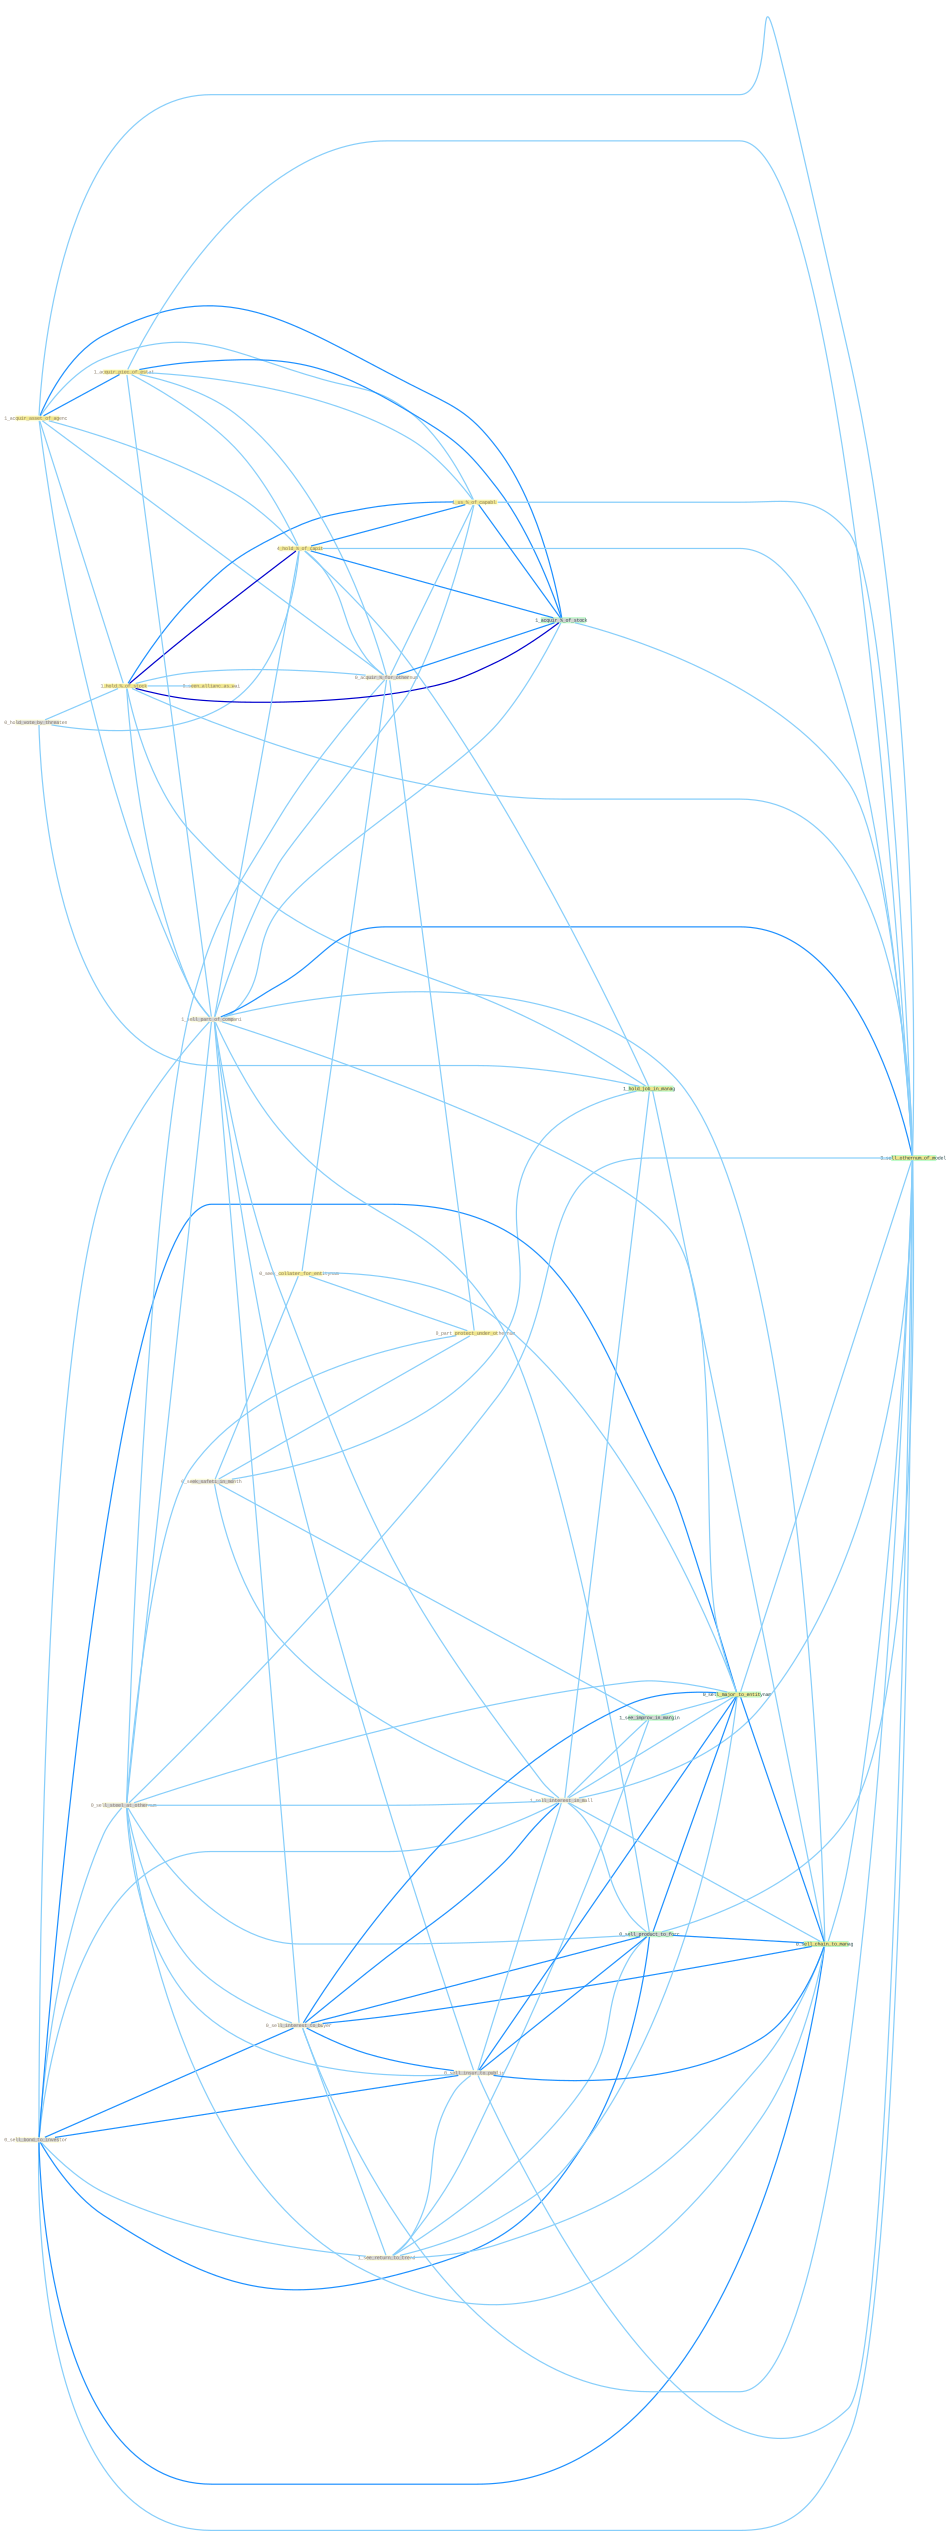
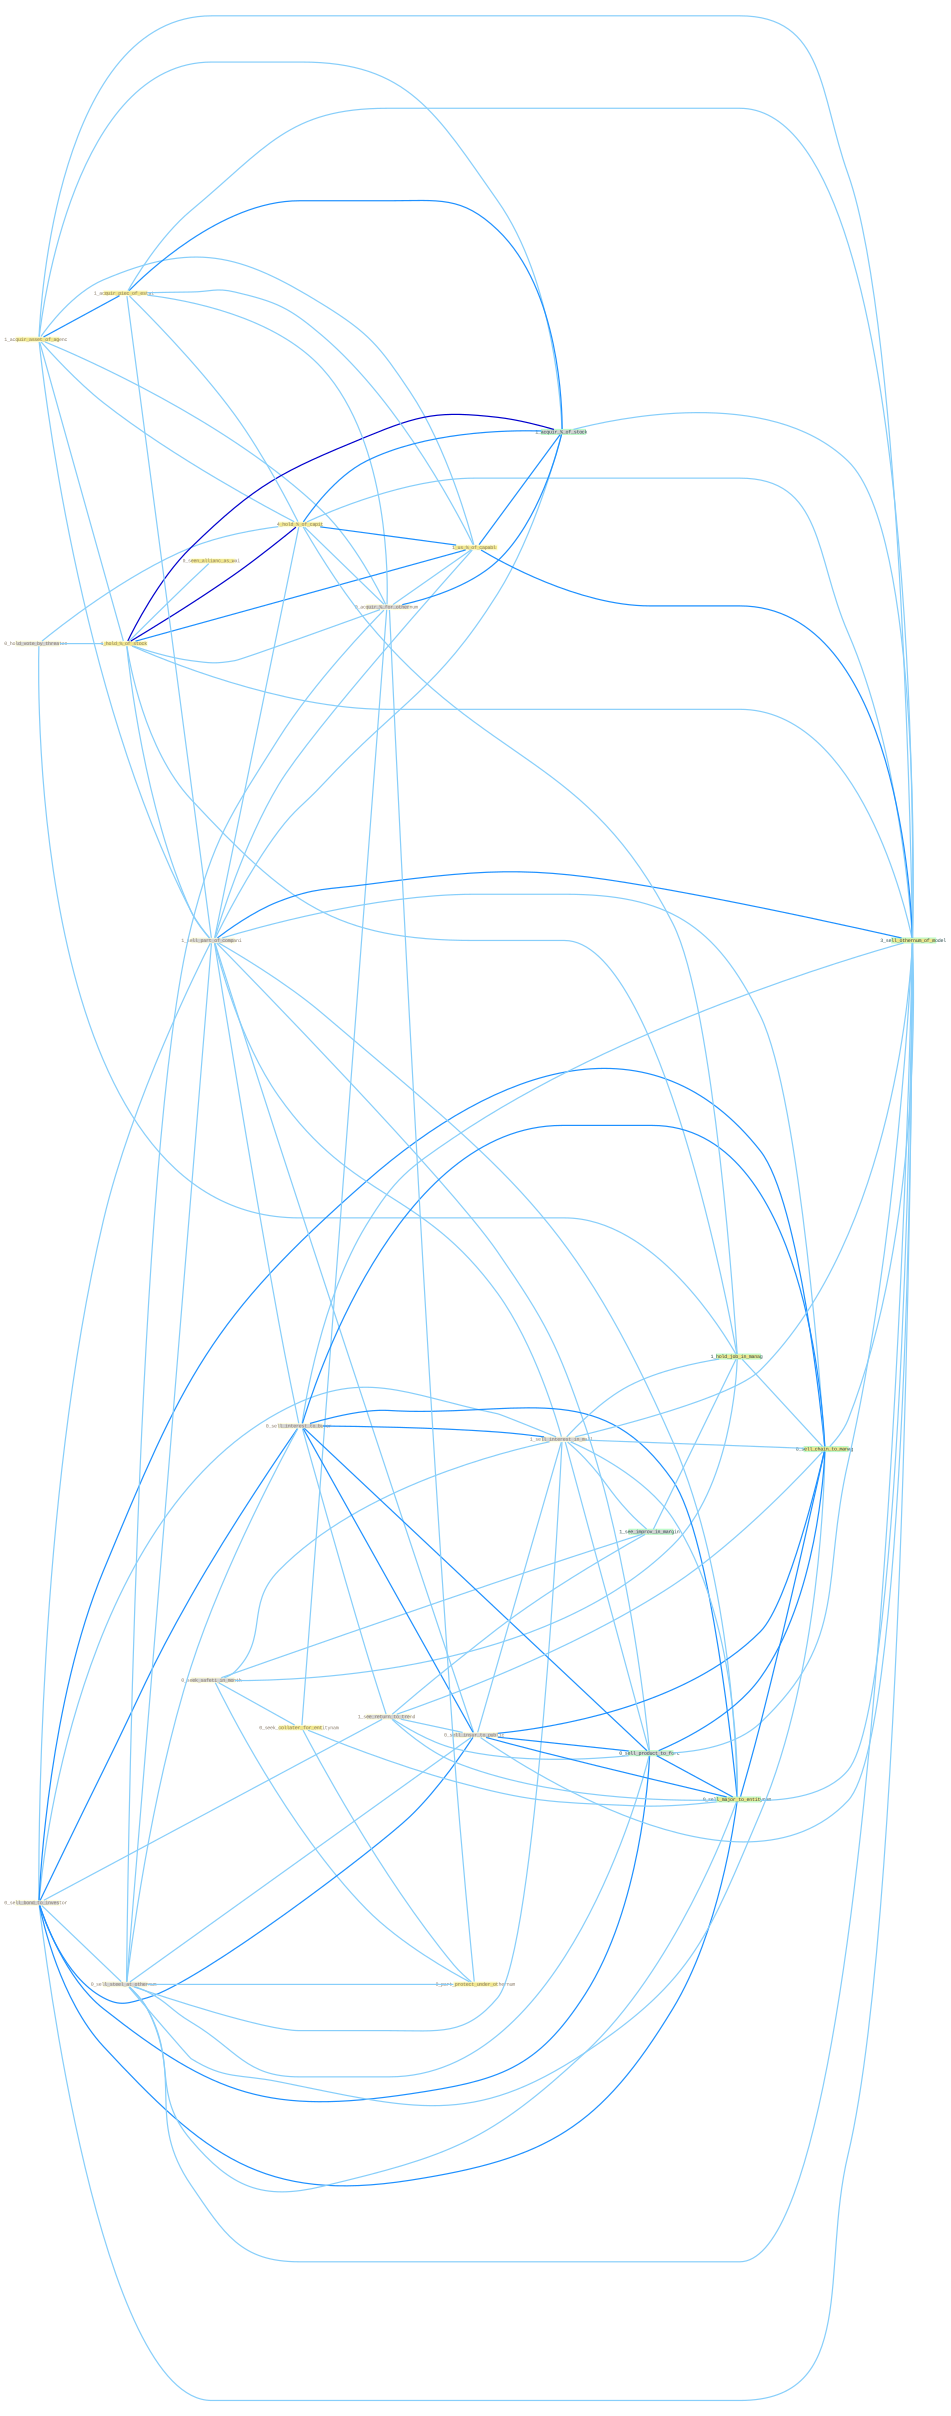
(348, 352) -> (329, 64)
(878, 662) -> (804, 628)
(695, 1706) -> (691, 1453)
